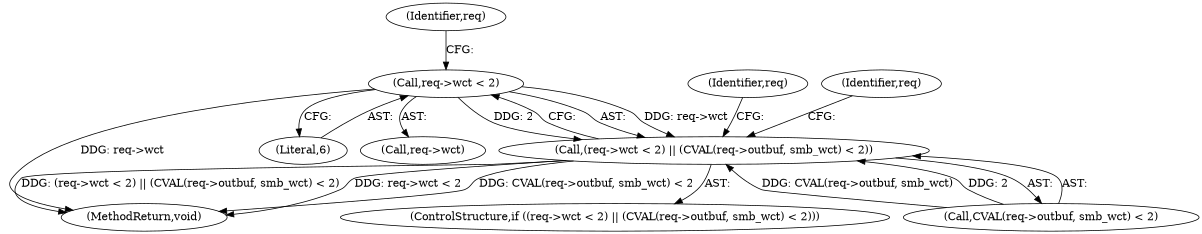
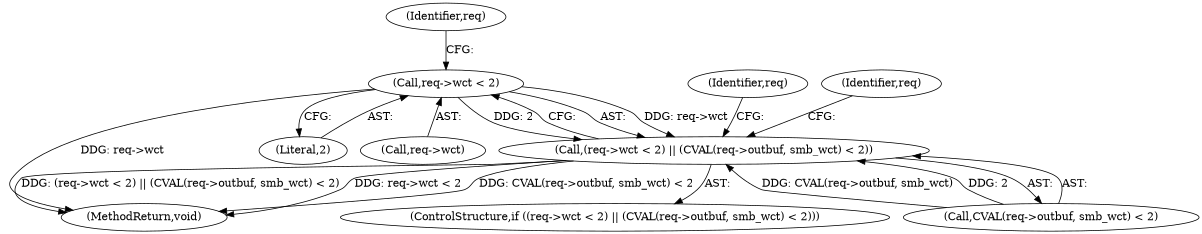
(402, 111) -> (433, 121)
(303, 151) -> (303, 151)
